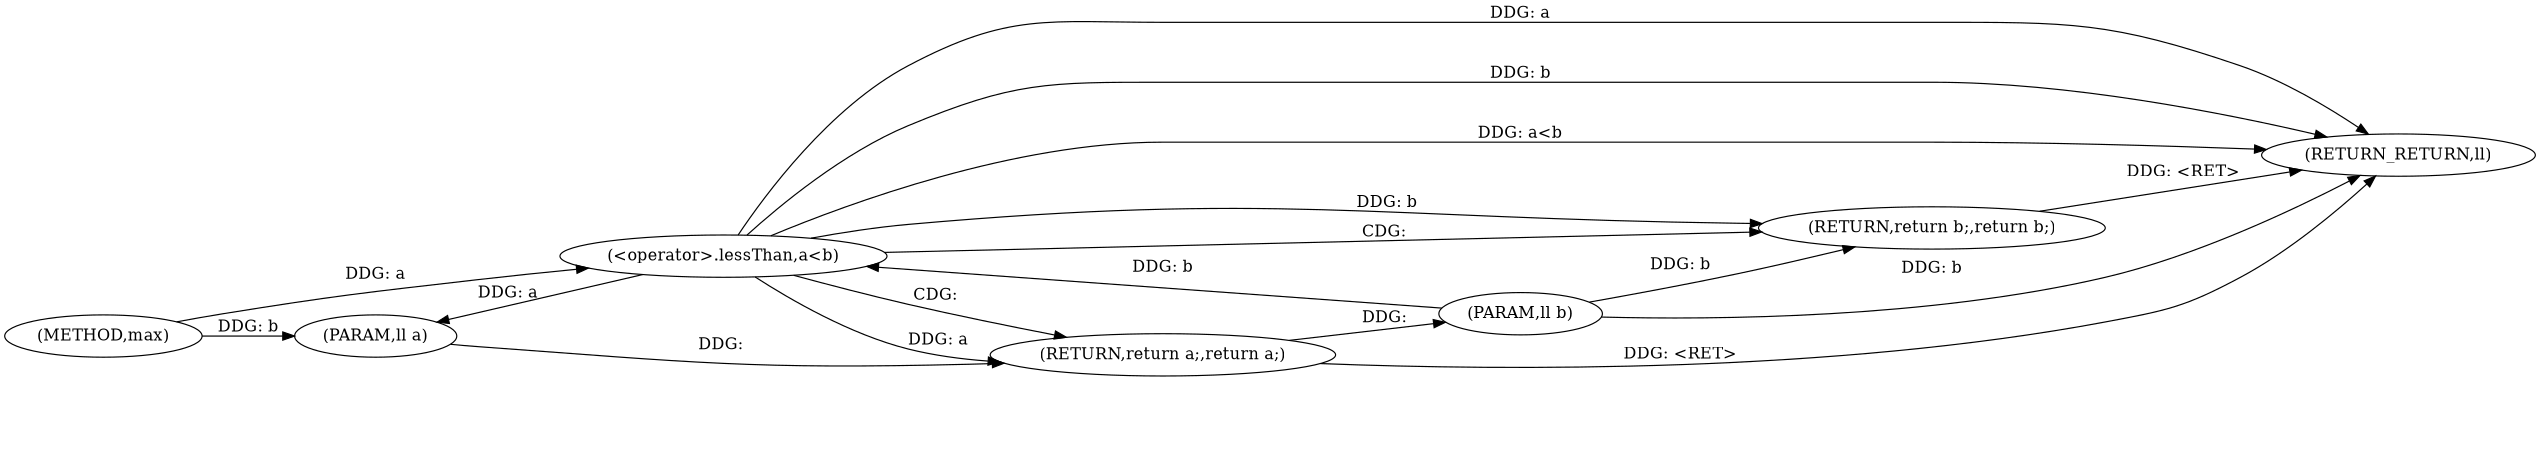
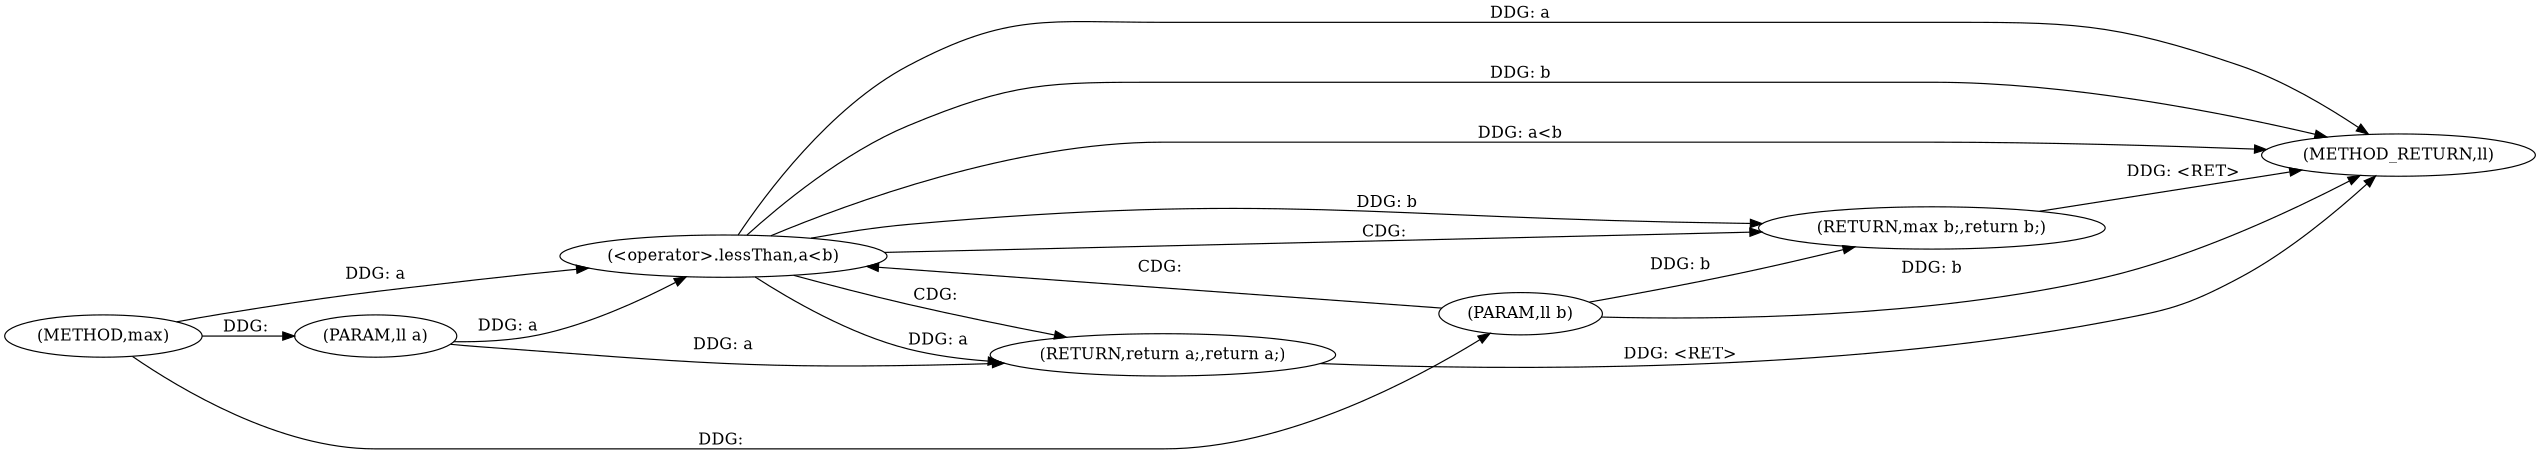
(2399, 155) -> (2399, 155)
(1932, 228) -> (1932, 228)
(1163, 267) -> (1163, 267)
(546, 297) -> (568, 327)
(248, 327) -> (248, 327)
(1361, 332) -> (807, 449)
(723, 345) -> (723, 345)
